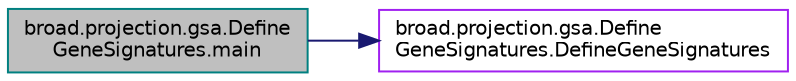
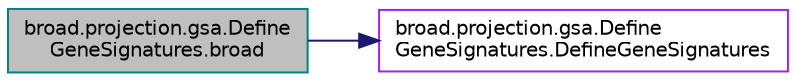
(158, 41) -> (158, 41)
